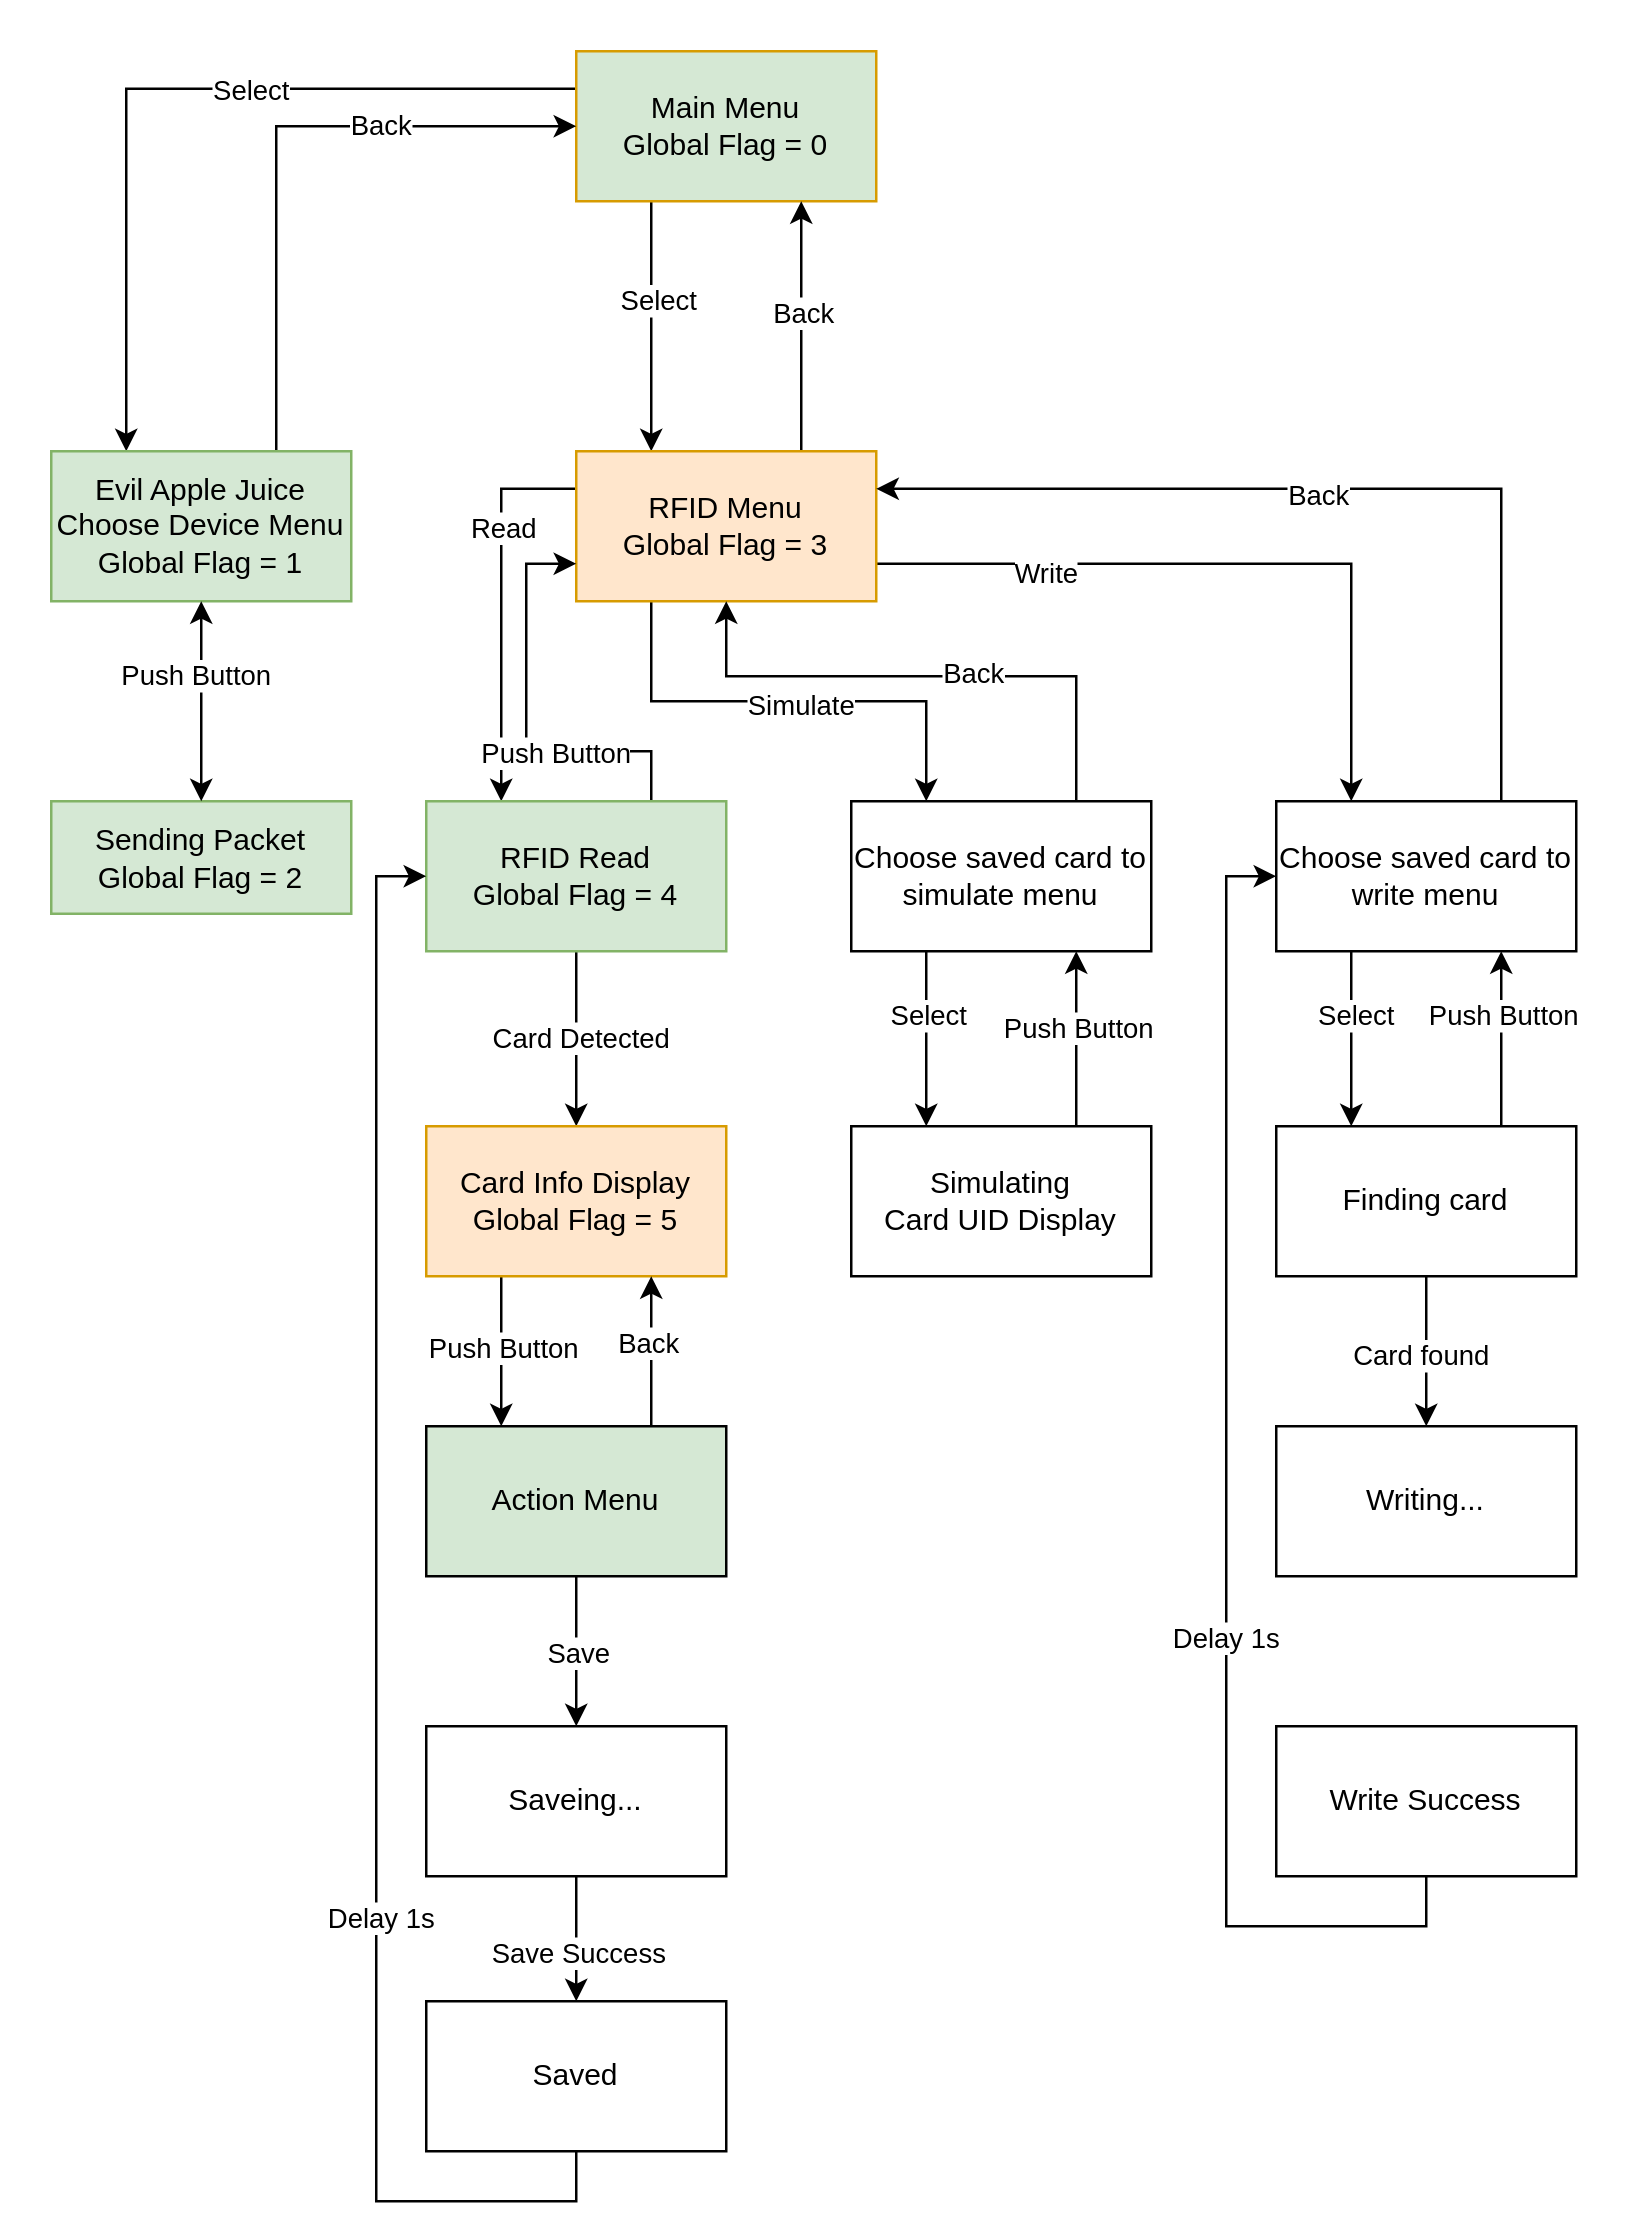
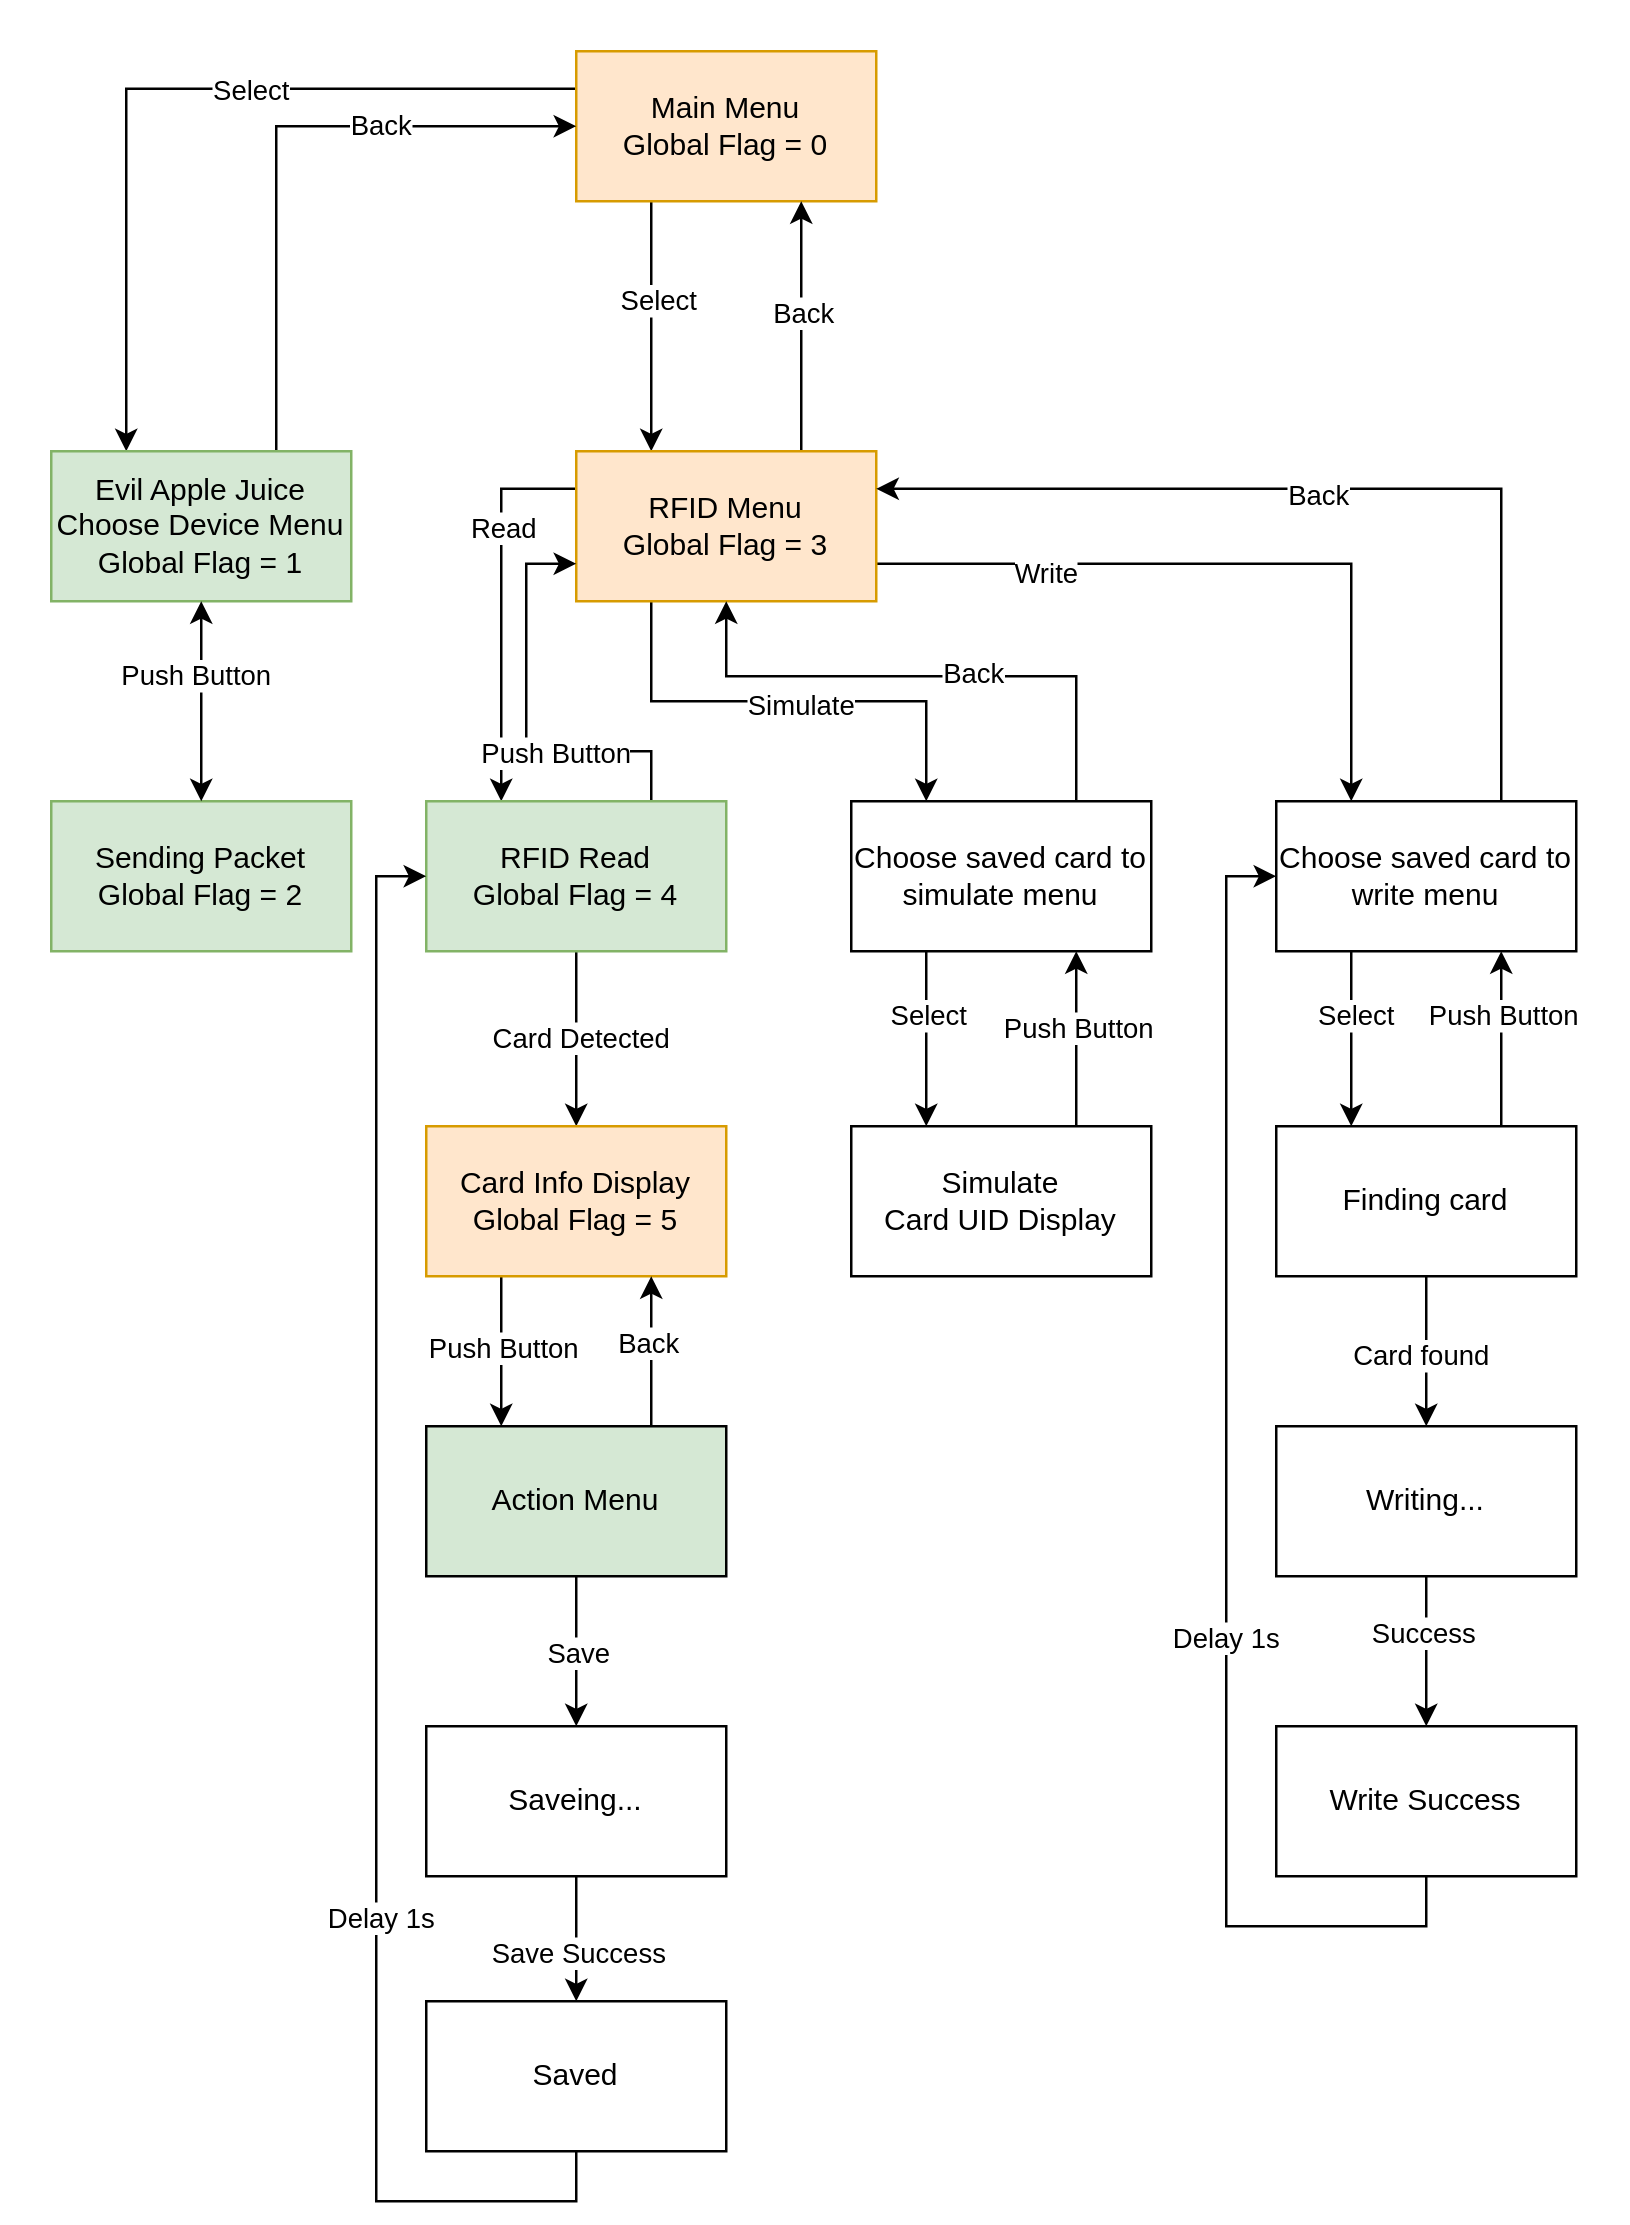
(726, 126) -> (726, 126)
(201, 858) -> (201, 876)
(1001, 1201) -> (1001, 1201)
none -> (1426, 1668)
